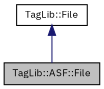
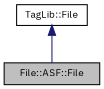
(52, 74) -> (52, 74)
